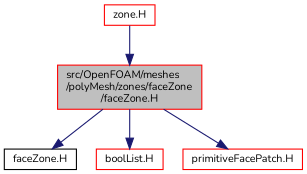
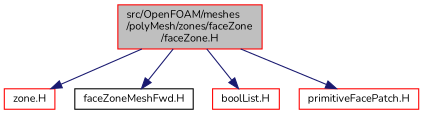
(130, 40) -> (101, 67)
(40, 159) -> (134, 99)
